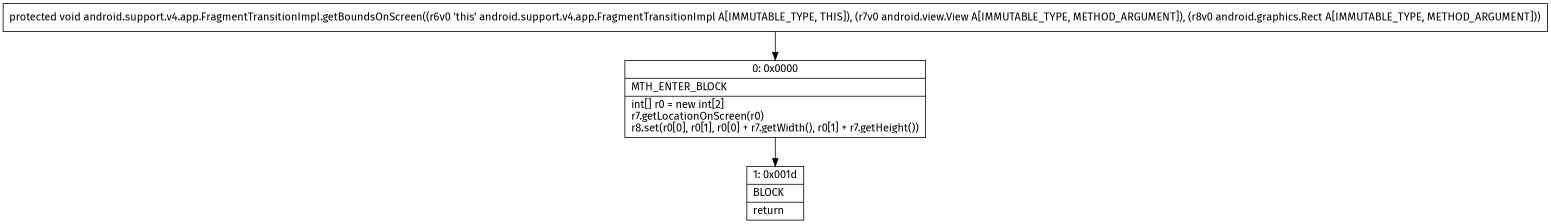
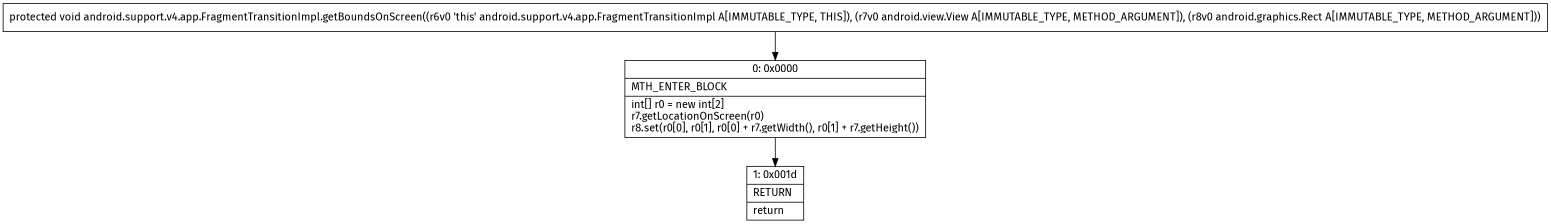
(769, 193) -> (773, 193)
